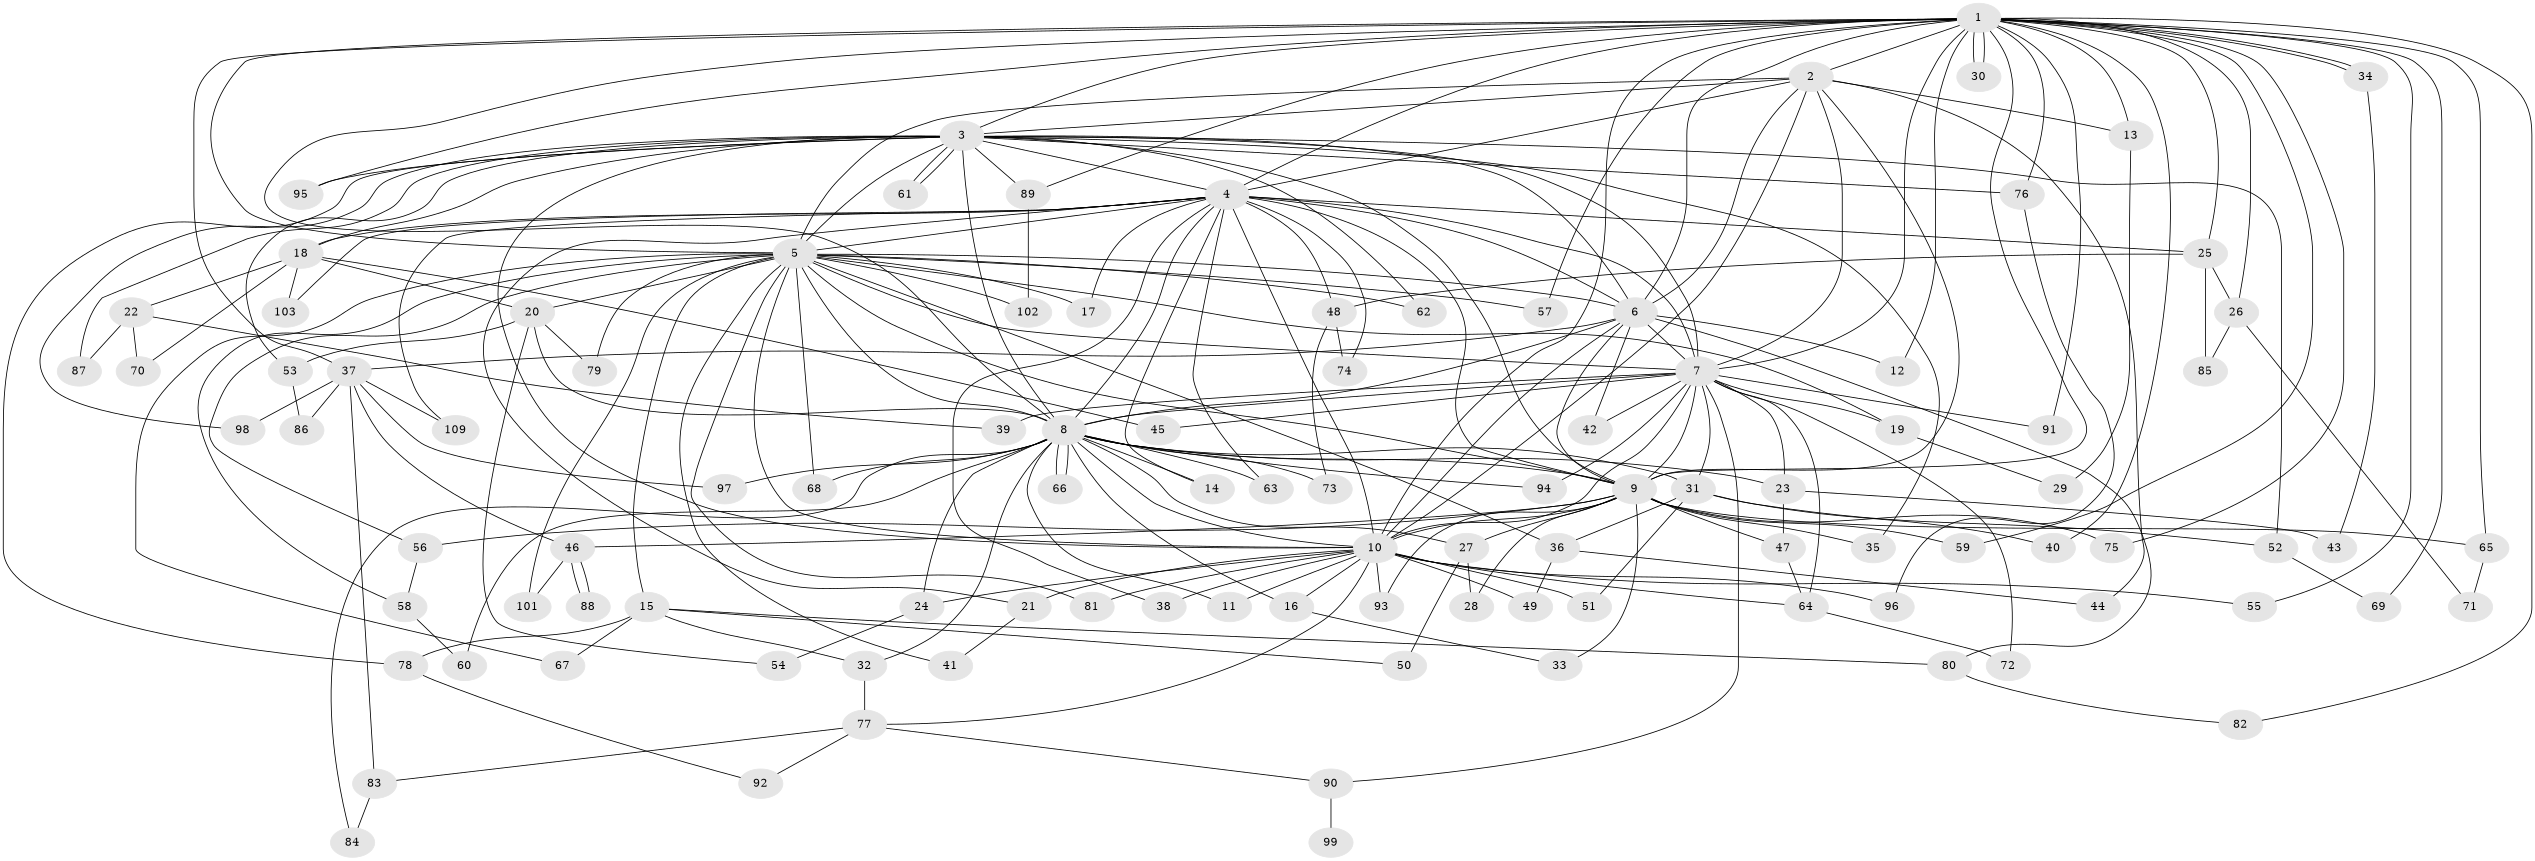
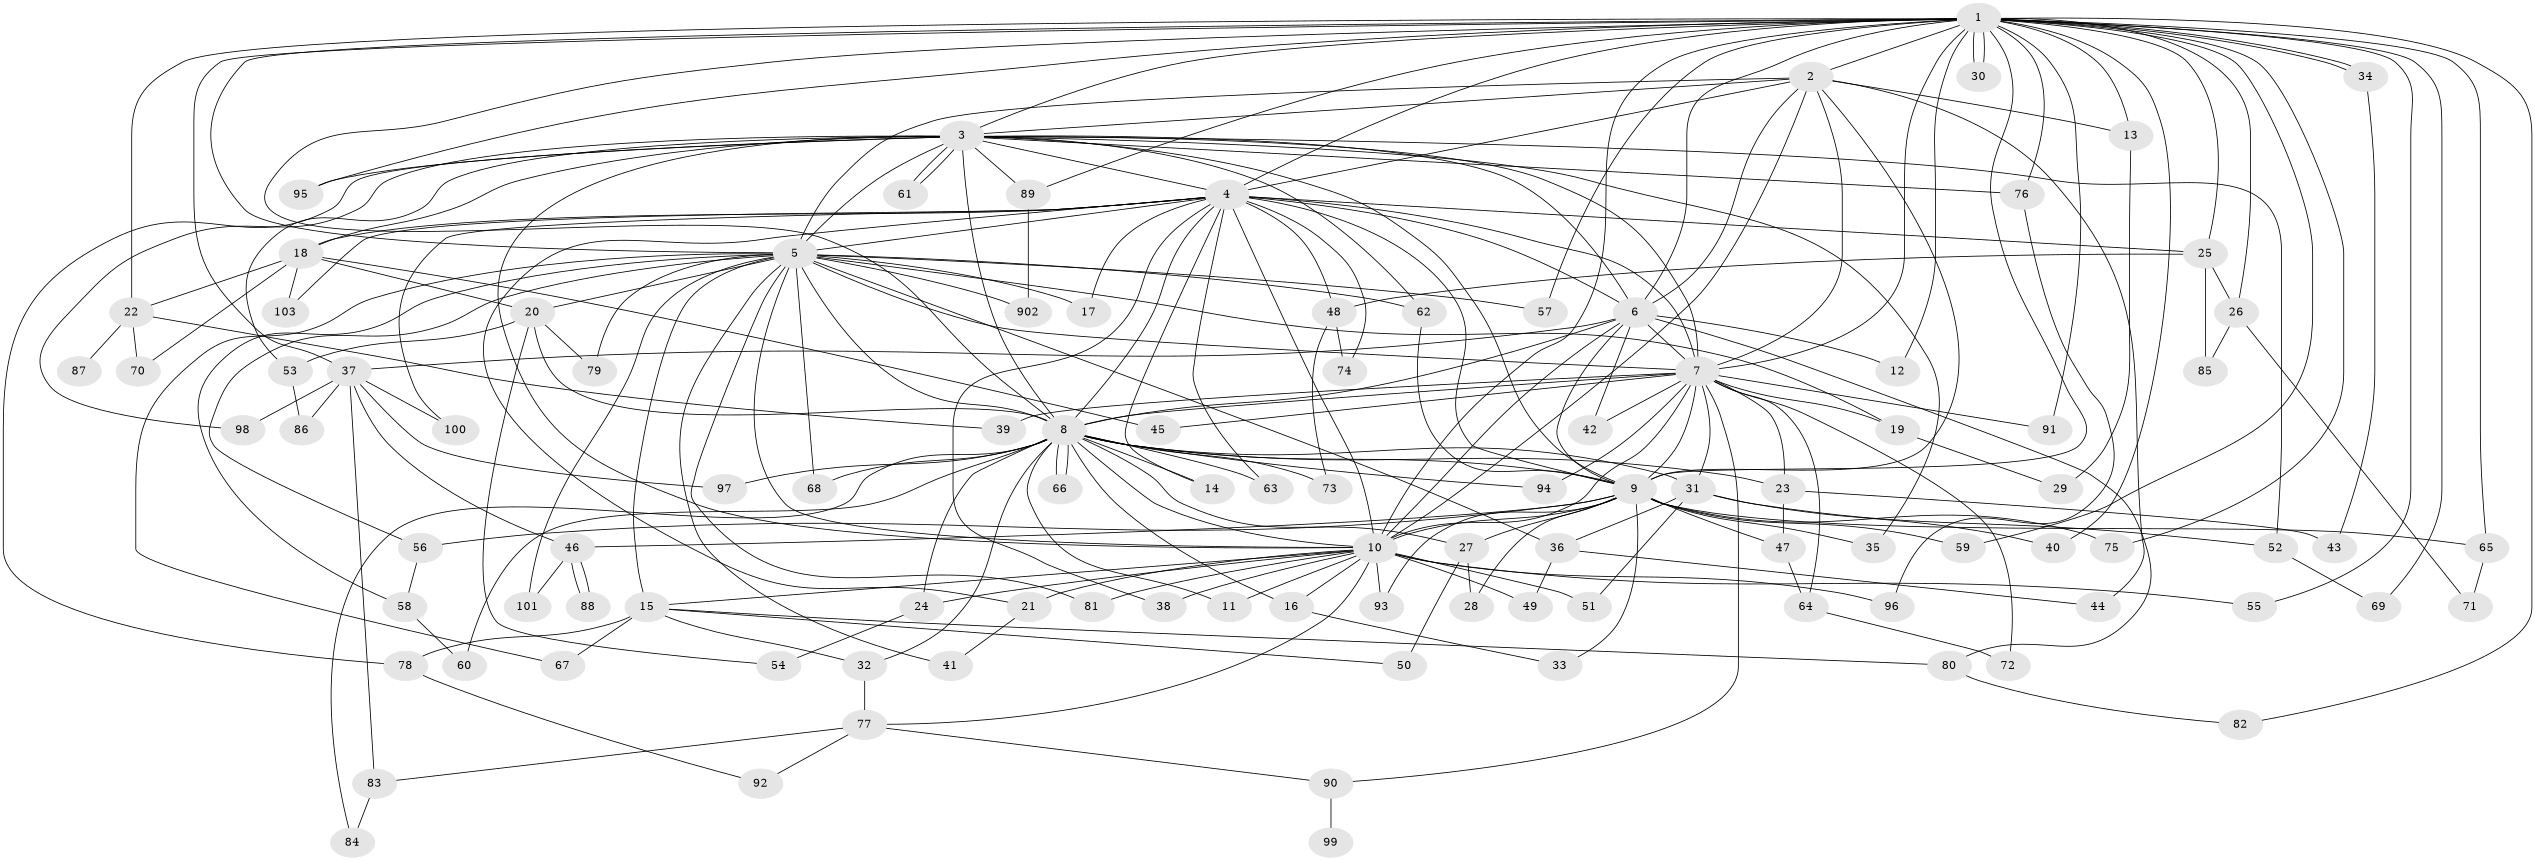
none -> (940, 25)
(452, 170) -> none
(1217, 265) -> none
(1028, 312) -> (1028, 312)
(1115, 397) -> (1436, 438)
(456, 430) -> (456, 430)
(1589, 584) -> (1028, 576)
